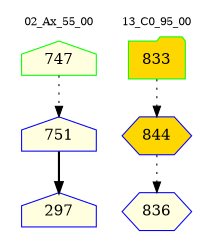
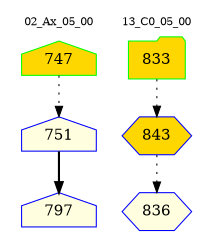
(59, 23) -> (59, 23)
(157, 23) -> (157, 23)
(59, 60) -> (59, 60)
(157, 136) -> (157, 136)
(59, 212) -> (59, 212)
